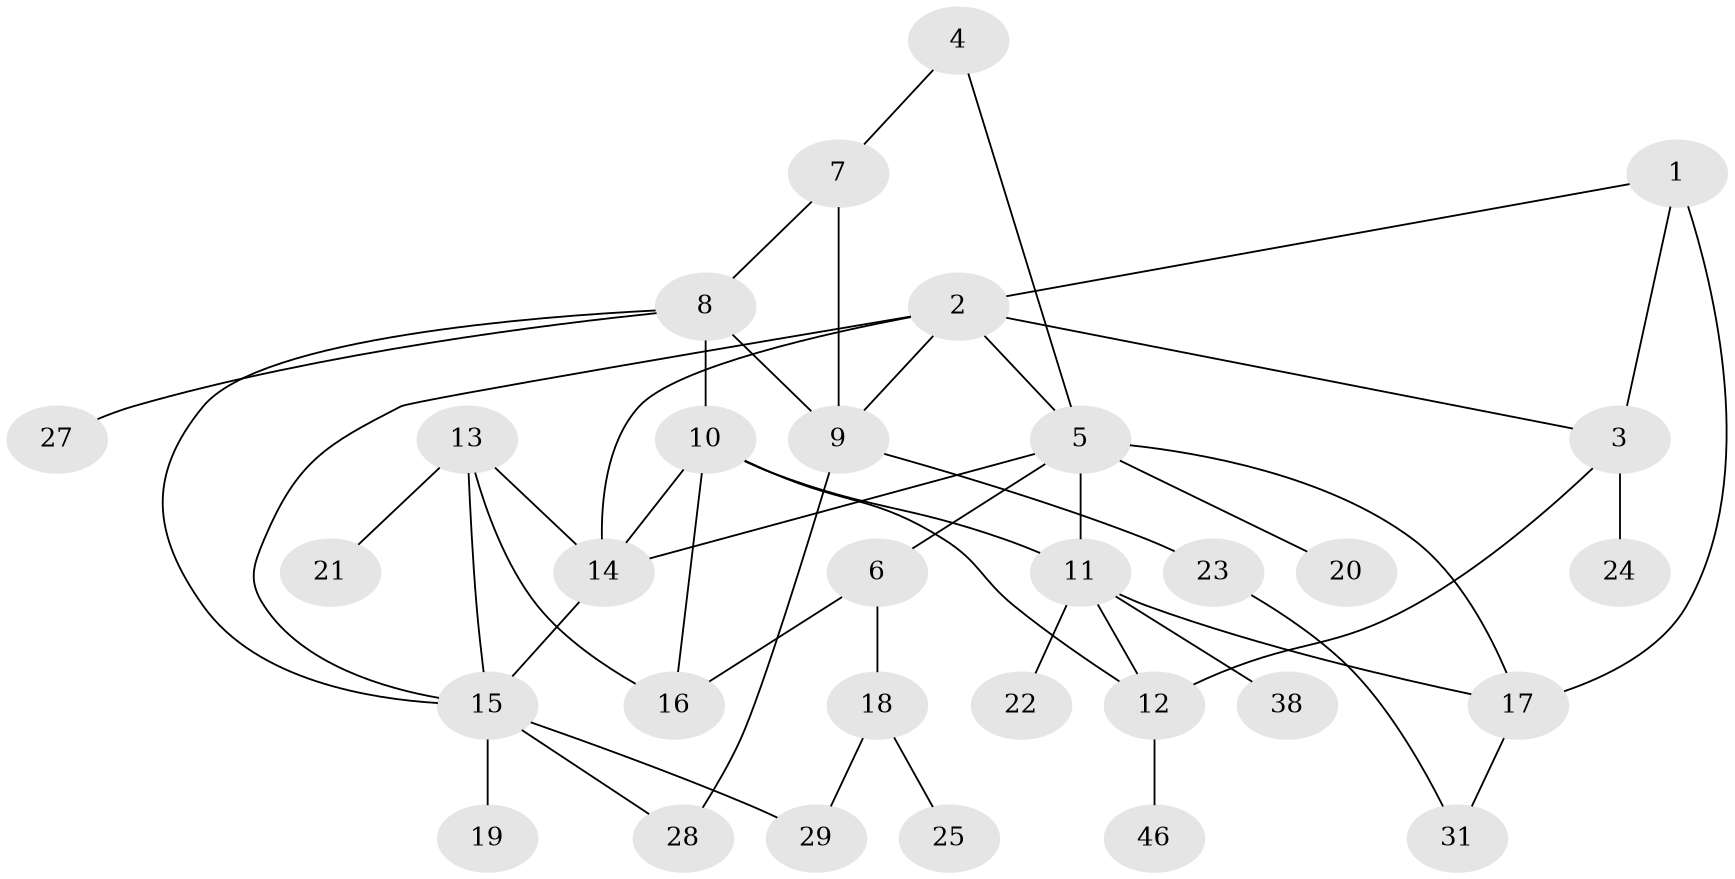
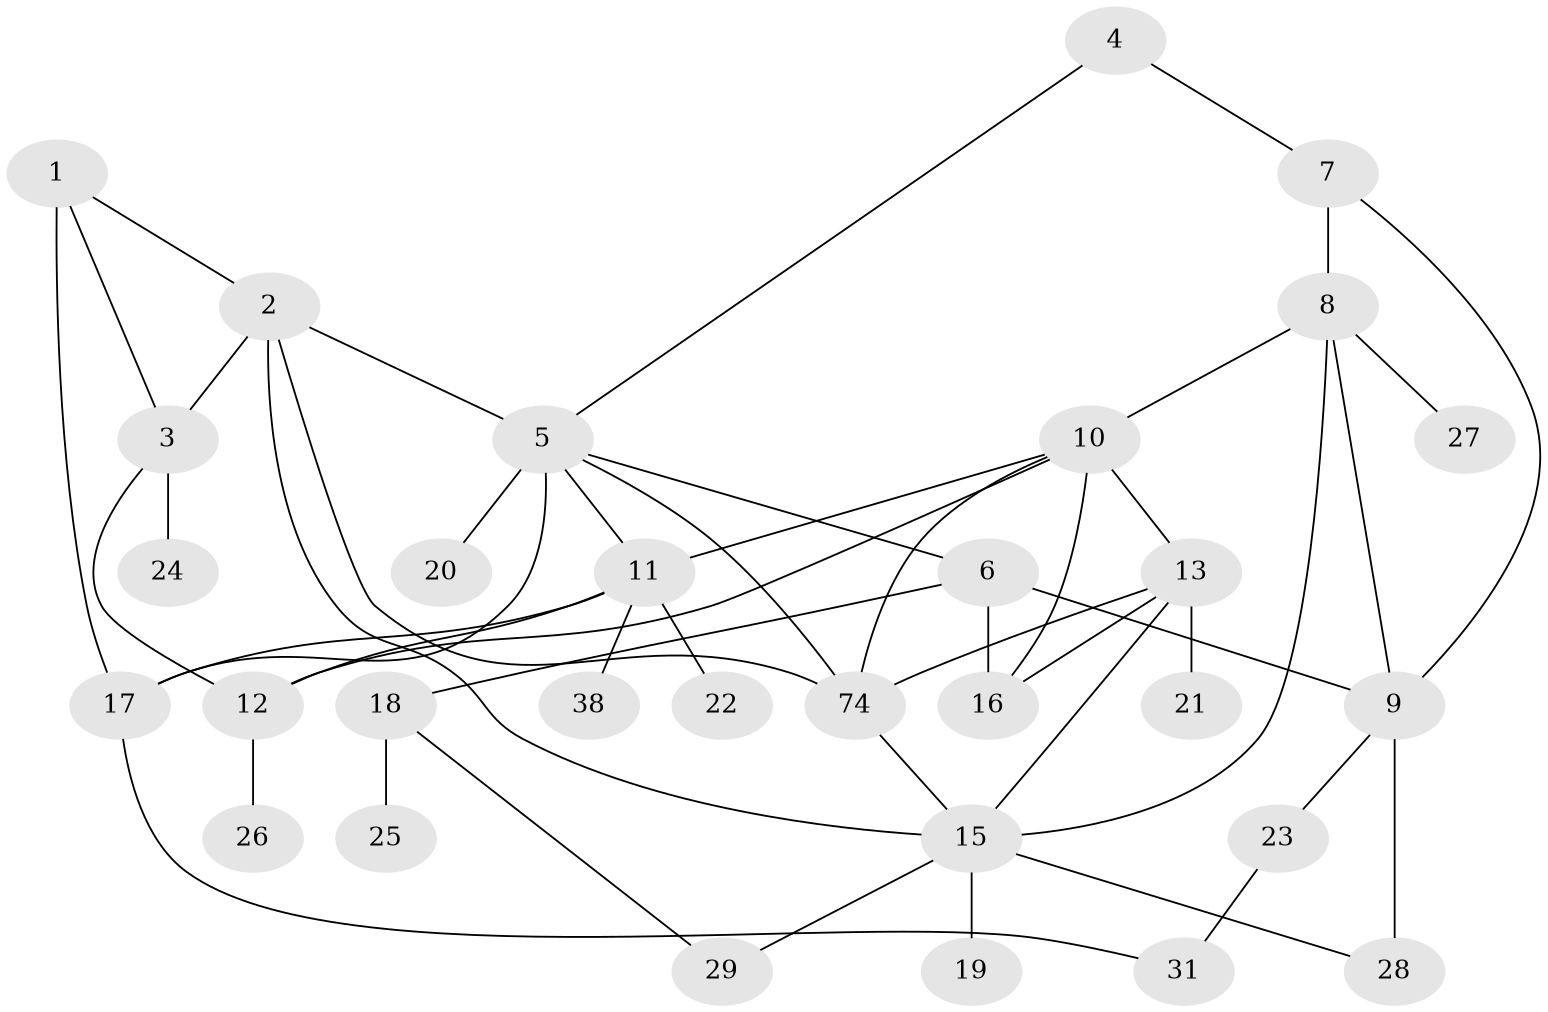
(899, 373) -> (1176, 634)
none -> (1141, 506)
(604, 573) -> (855, 706)
(1155, 839) -> (253, 839)
